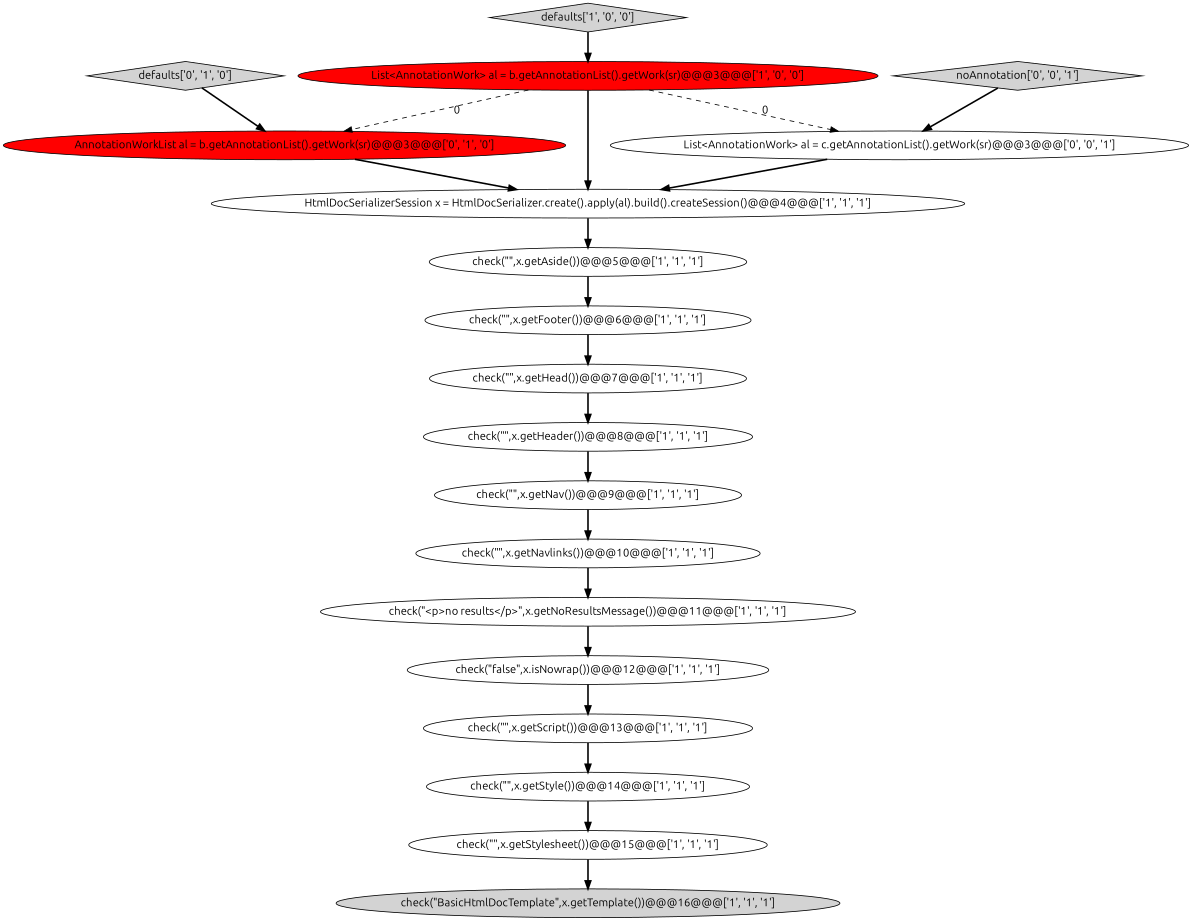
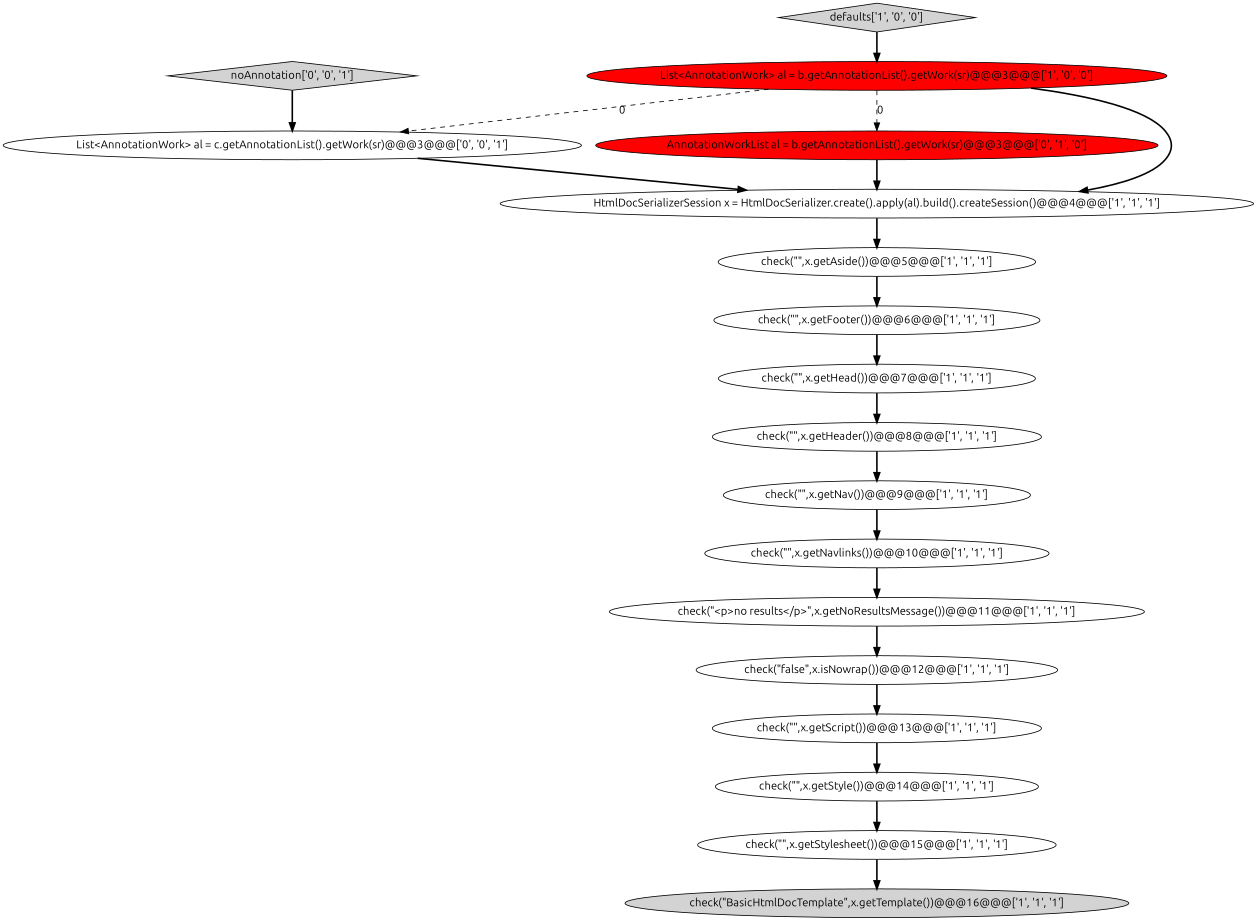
(185, 76) -> none
